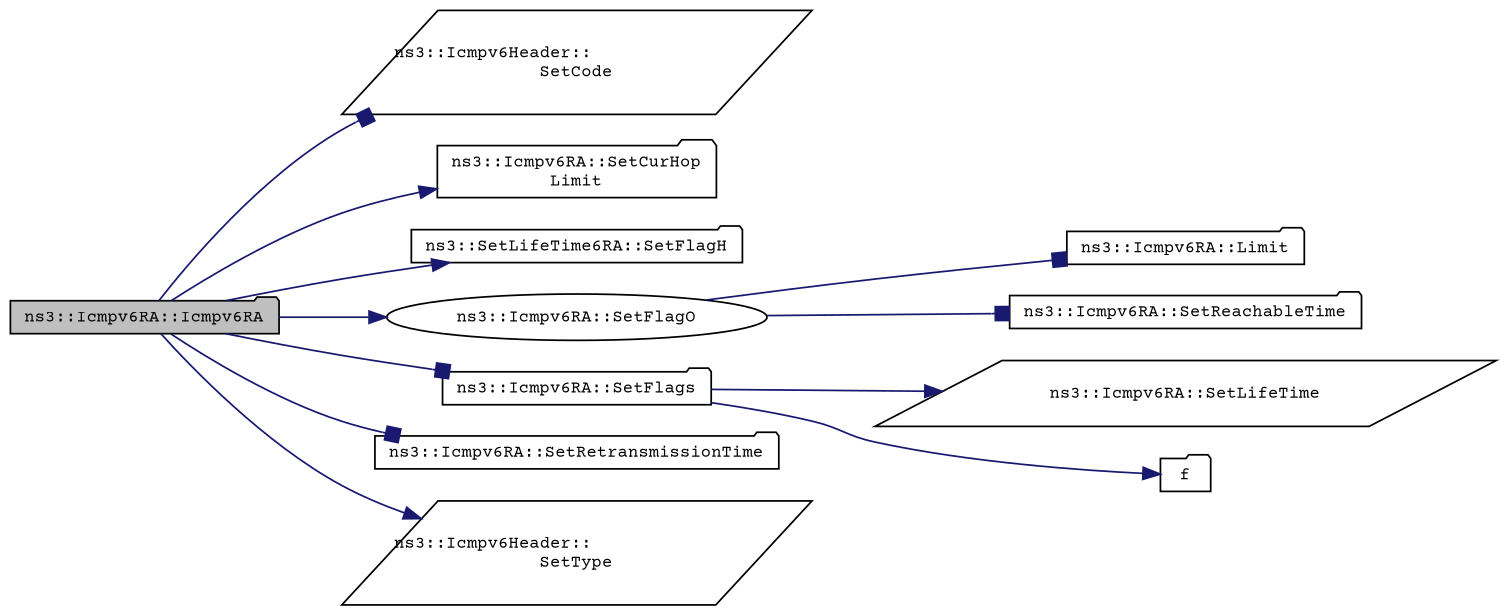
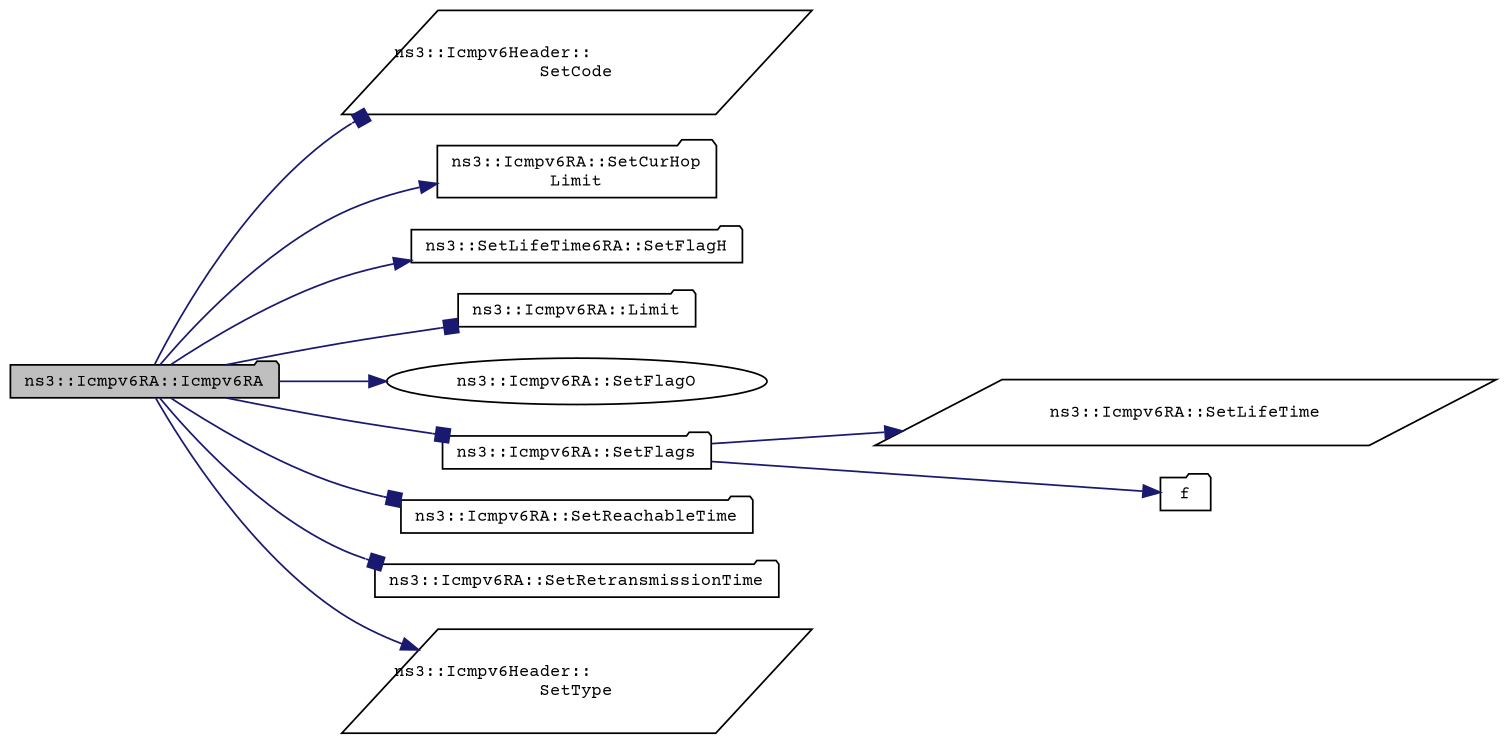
(877, 279) -> (333, 345)
(879, 315) -> (273, 457)
